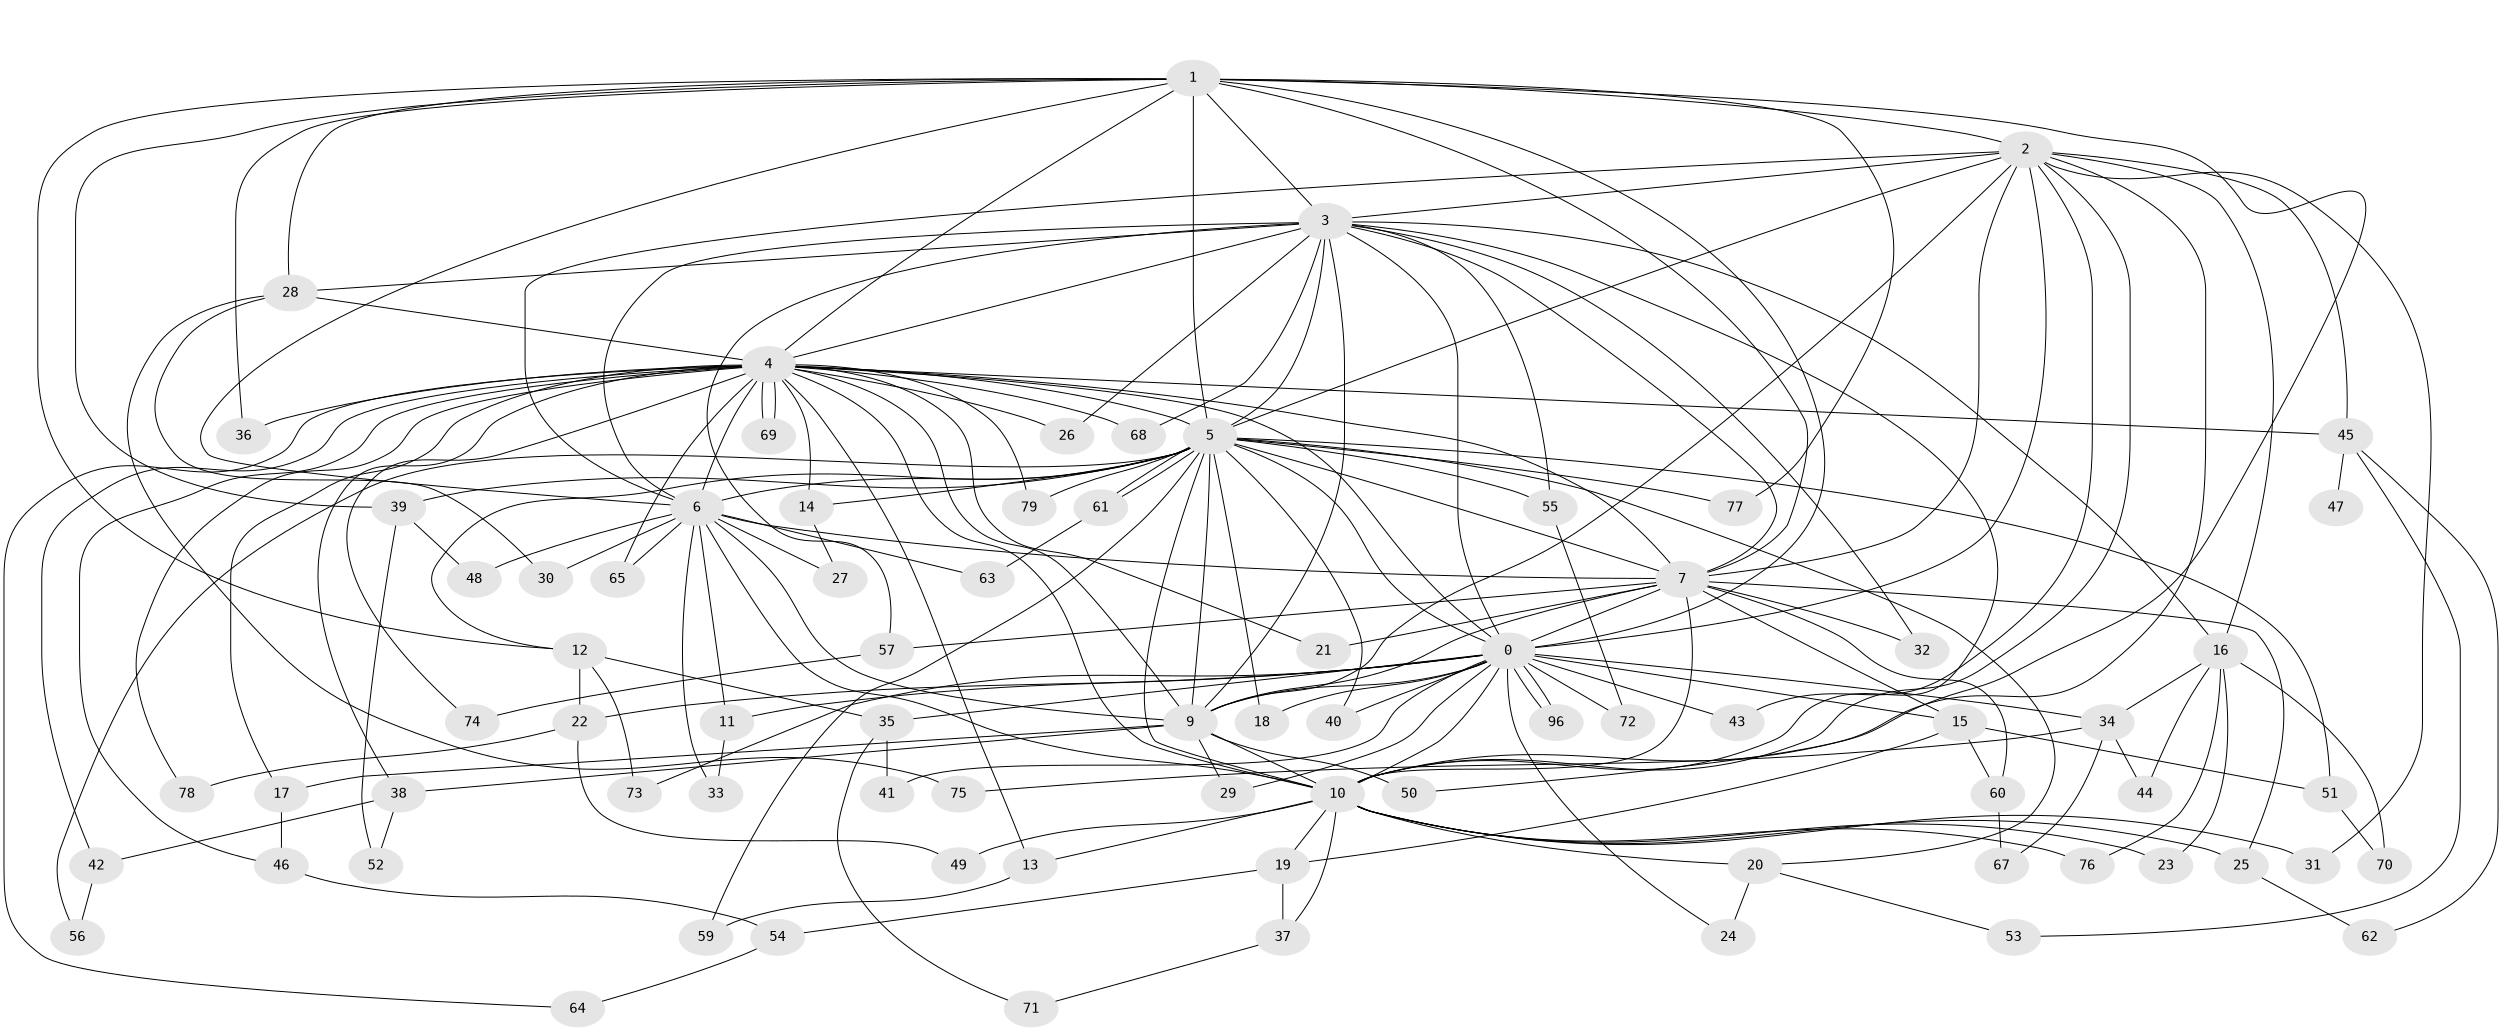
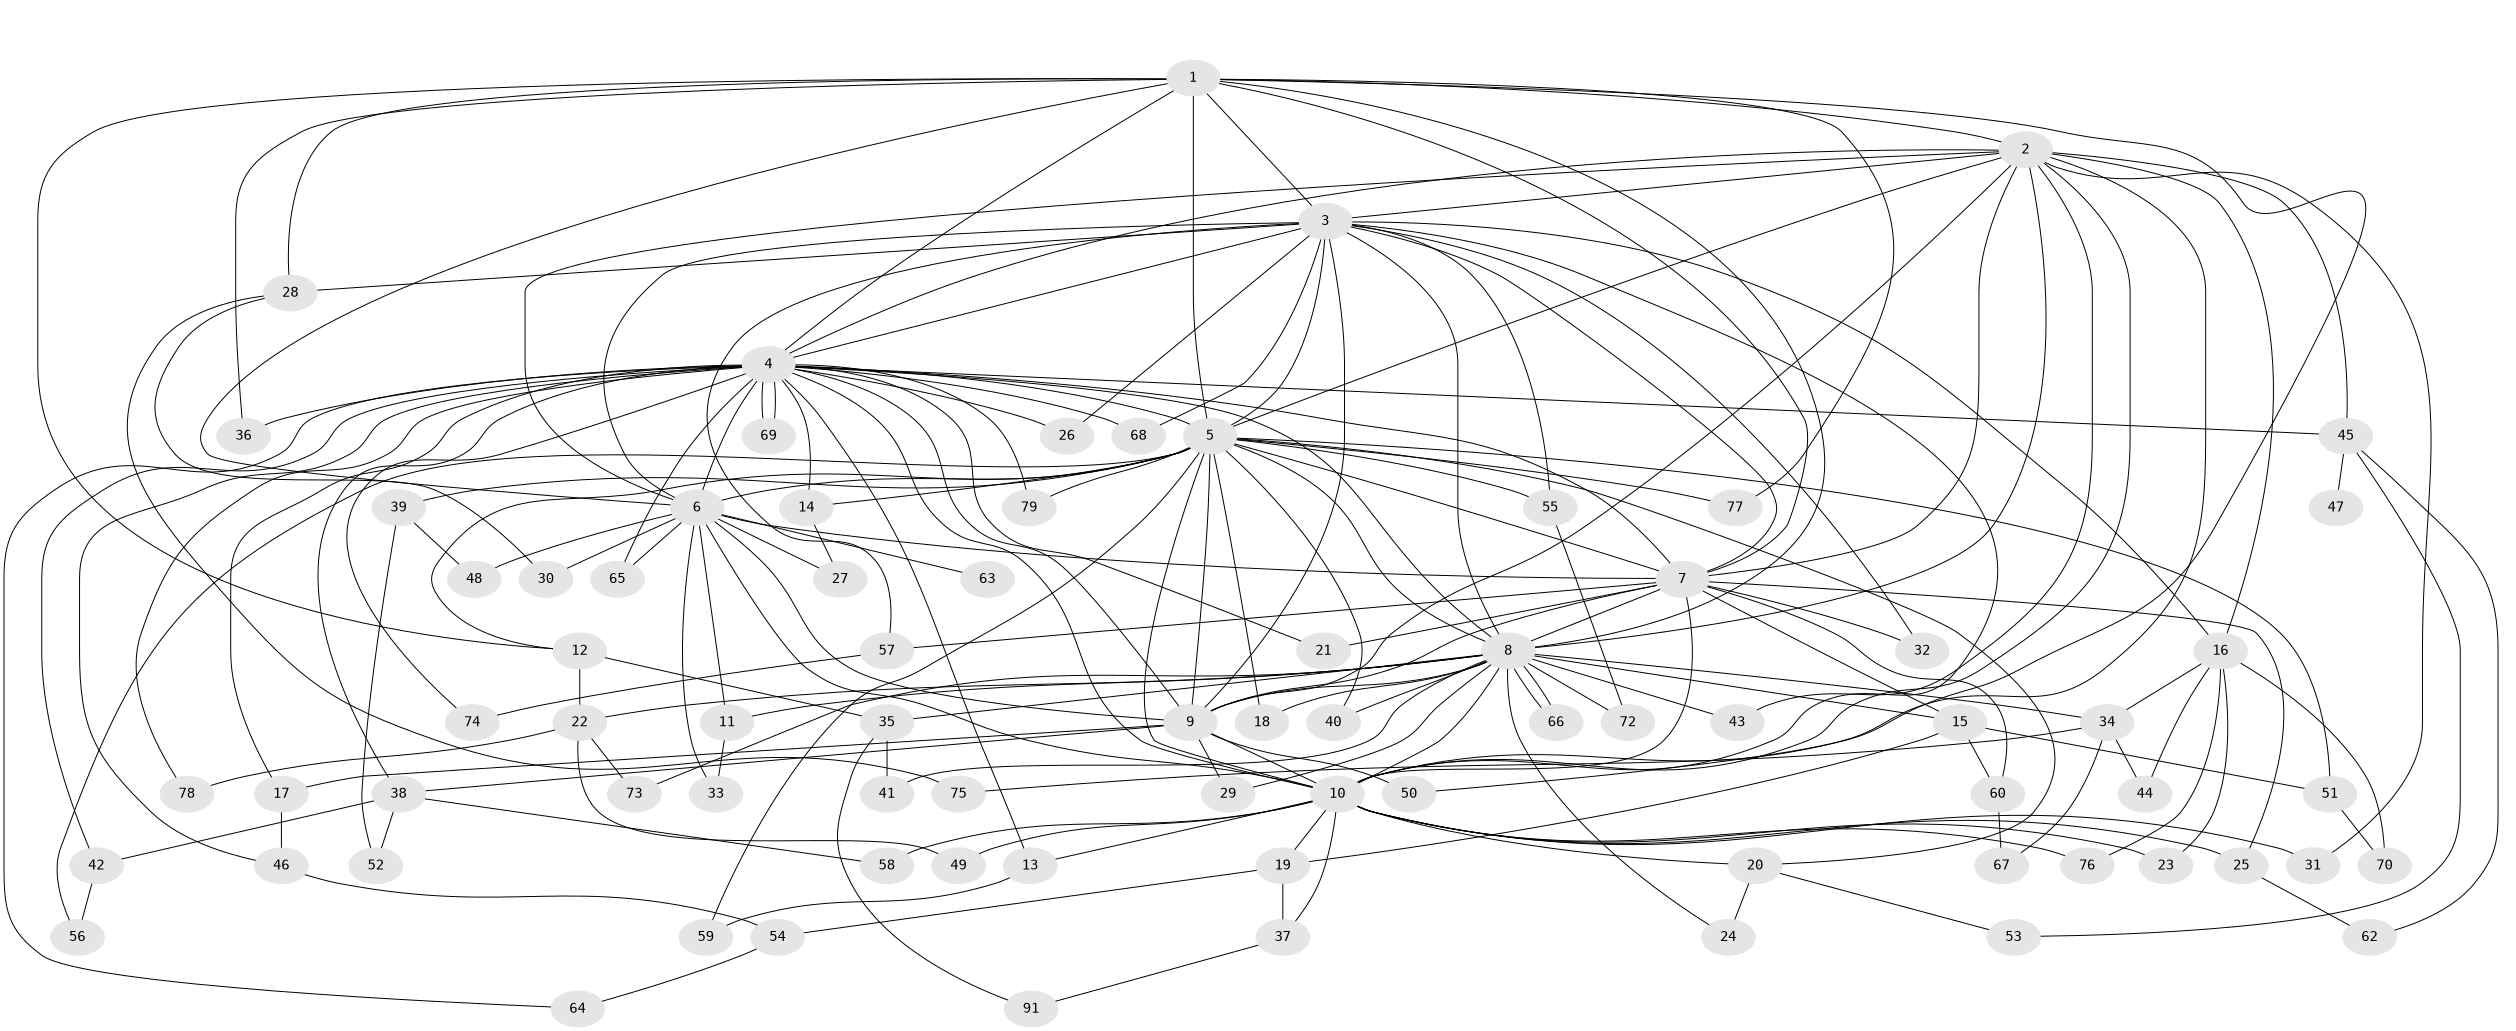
(306, 121) -> none
(519, 327) -> (1352, 192)
(1101, 508) -> none
(1509, 651) -> (1509, 651)
(622, 721) -> (604, 754)
(1556, 723) -> (1556, 723)
none -> (887, 866)
(1031, 1009) -> (1031, 1009)
